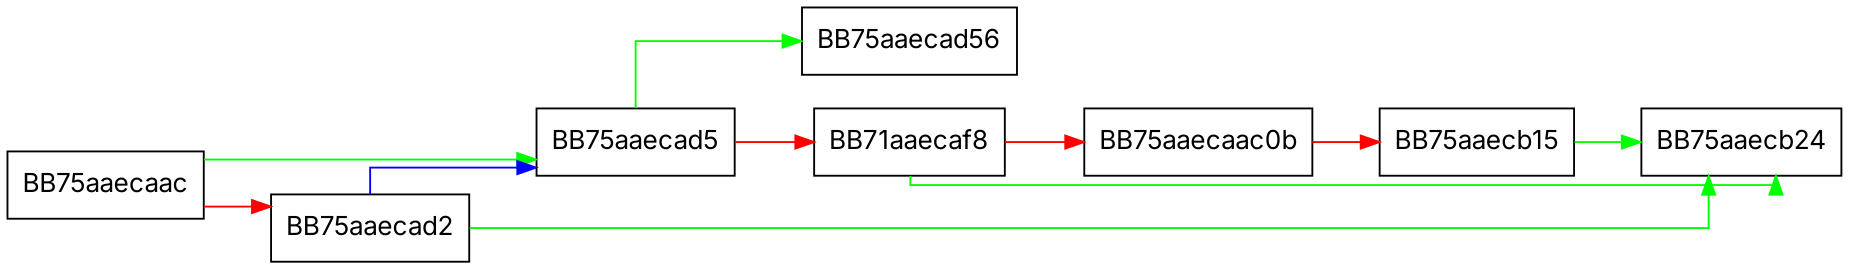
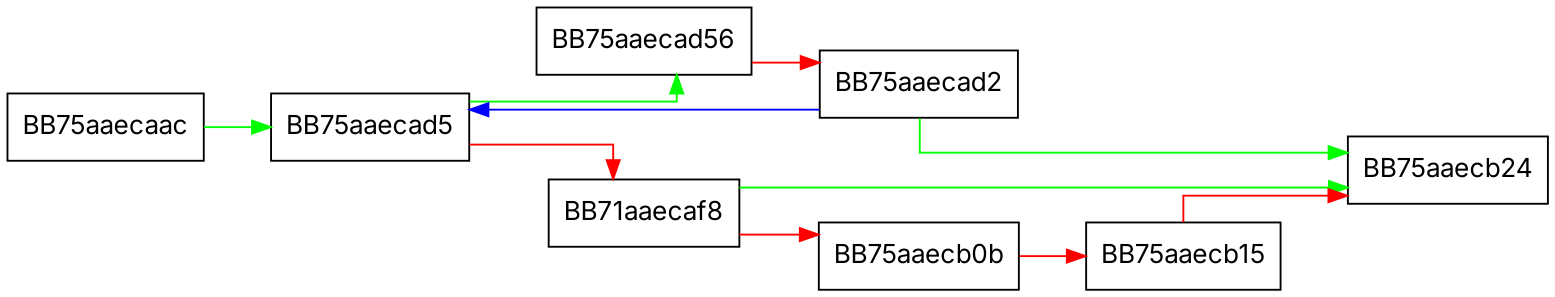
(1198, 142) -> (919, 256)
(1598, 142) -> (1243, 196)
(228, 207) -> (776, 63)
